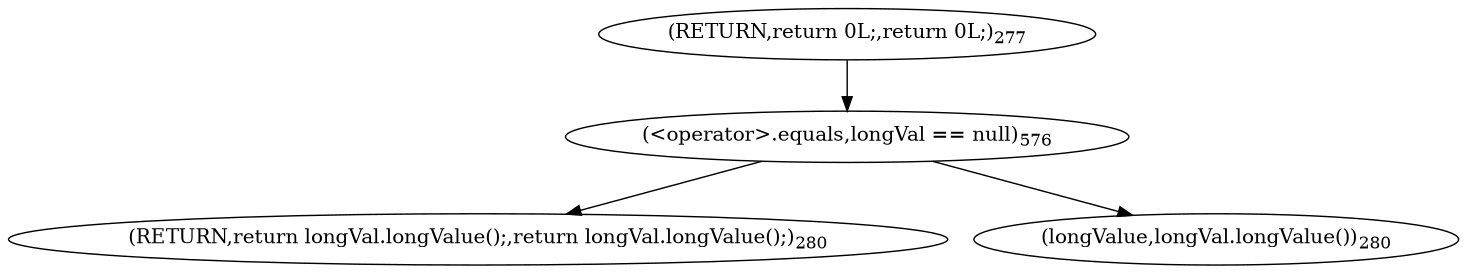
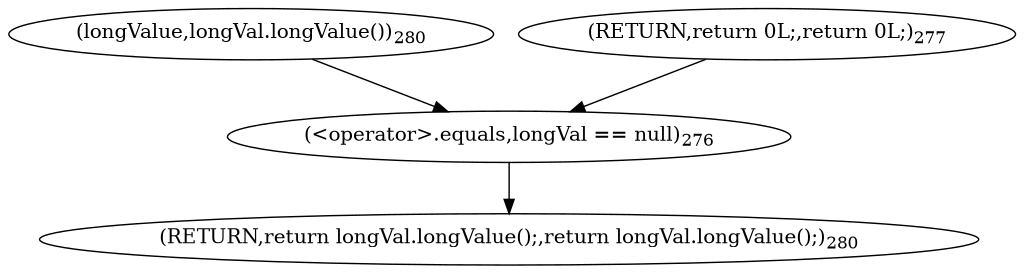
(1036, 135) -> (698, 135)
(1026, 186) -> (373, 83)
